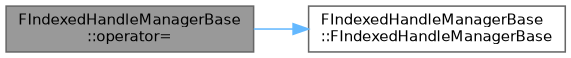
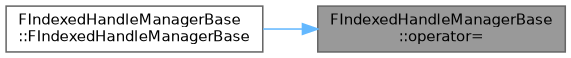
(273, 29) -> (283, 29)
